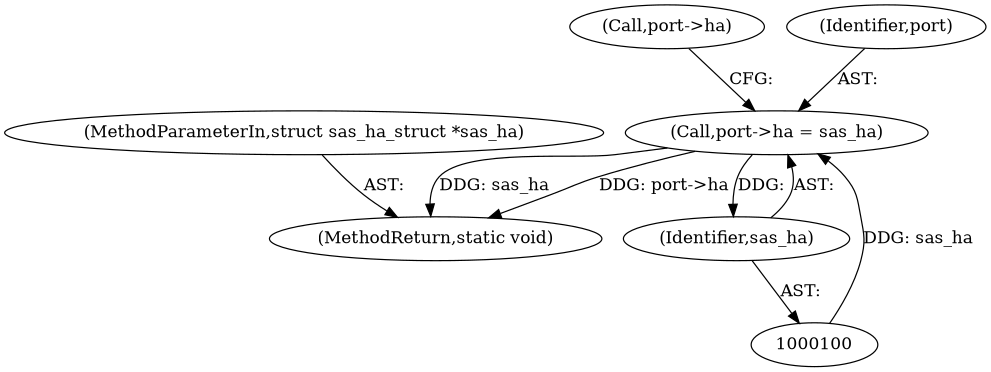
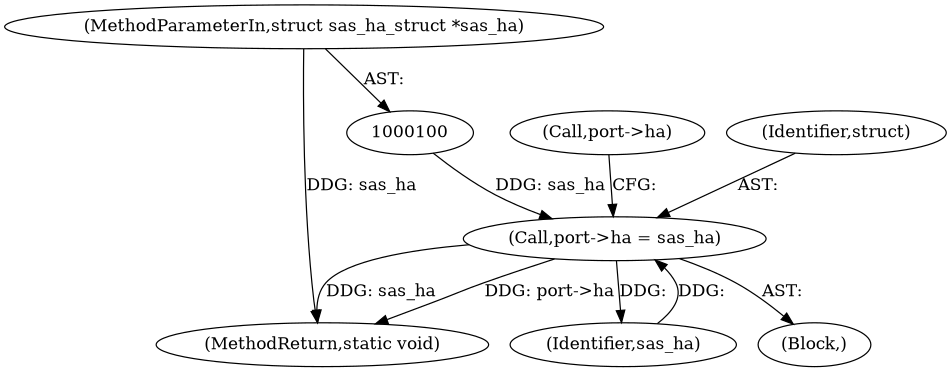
(886, 27) -> (836, 133)
(387, 186) -> (362, 186)
(817, 186) -> (704, 292)
(772, 287) -> (353, 76)
none -> (814, 345)
